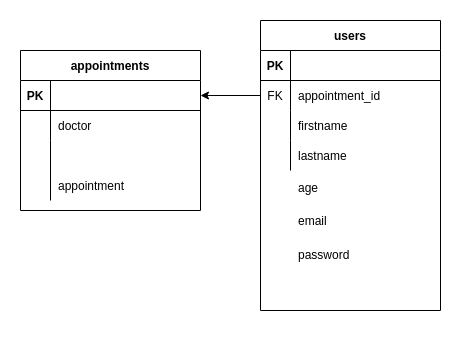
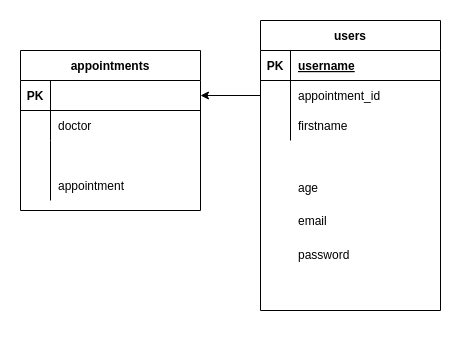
none -> (366, 66)
(276, 96) -> none
(366, 156) -> none
